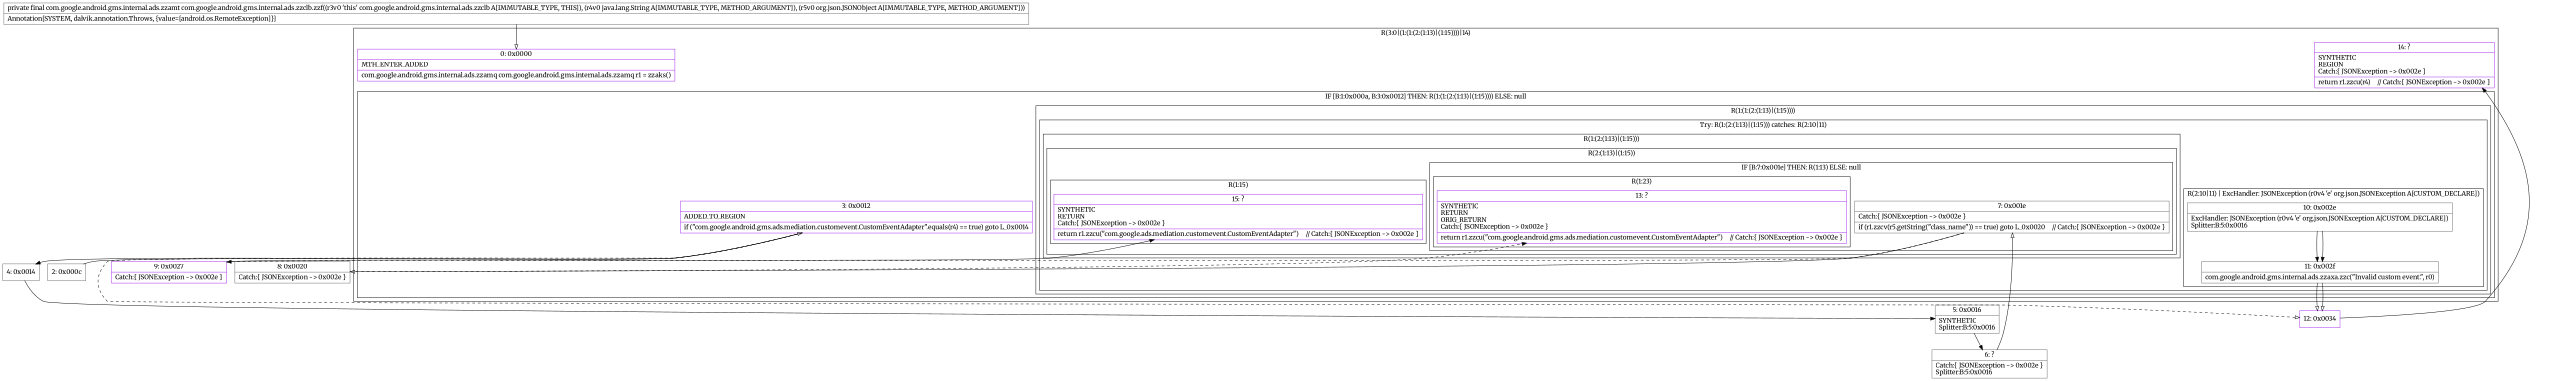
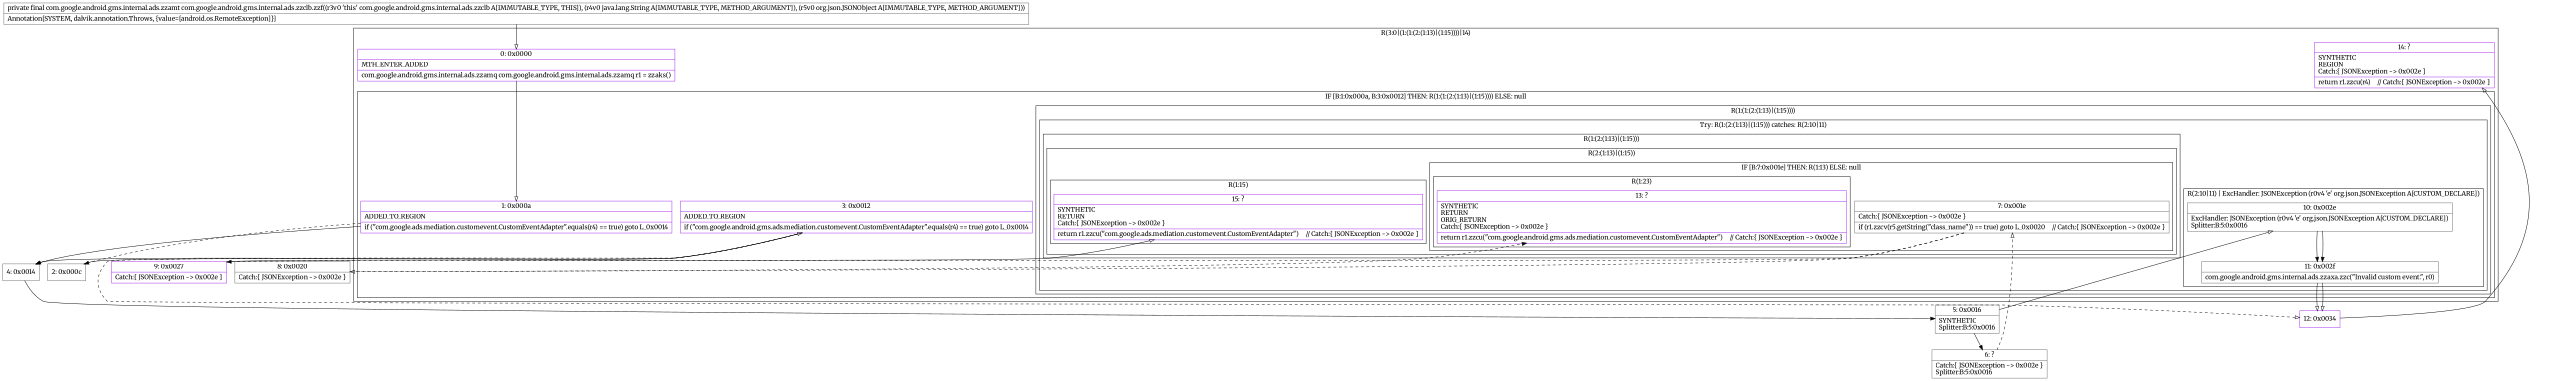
none -> (516, 217)
(689, 260) -> (689, 260)
(2510, 267) -> (2510, 267)
(1201, 268) -> (1201, 268)
none -> (2134, 271)
(2011, 286) -> (2011, 286)
